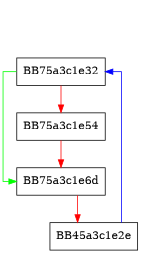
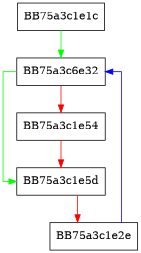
none -> (61, 17)
(61, 72) -> (61, 72)
(61, 181) -> (61, 181)
(94, 236) -> (94, 236)
